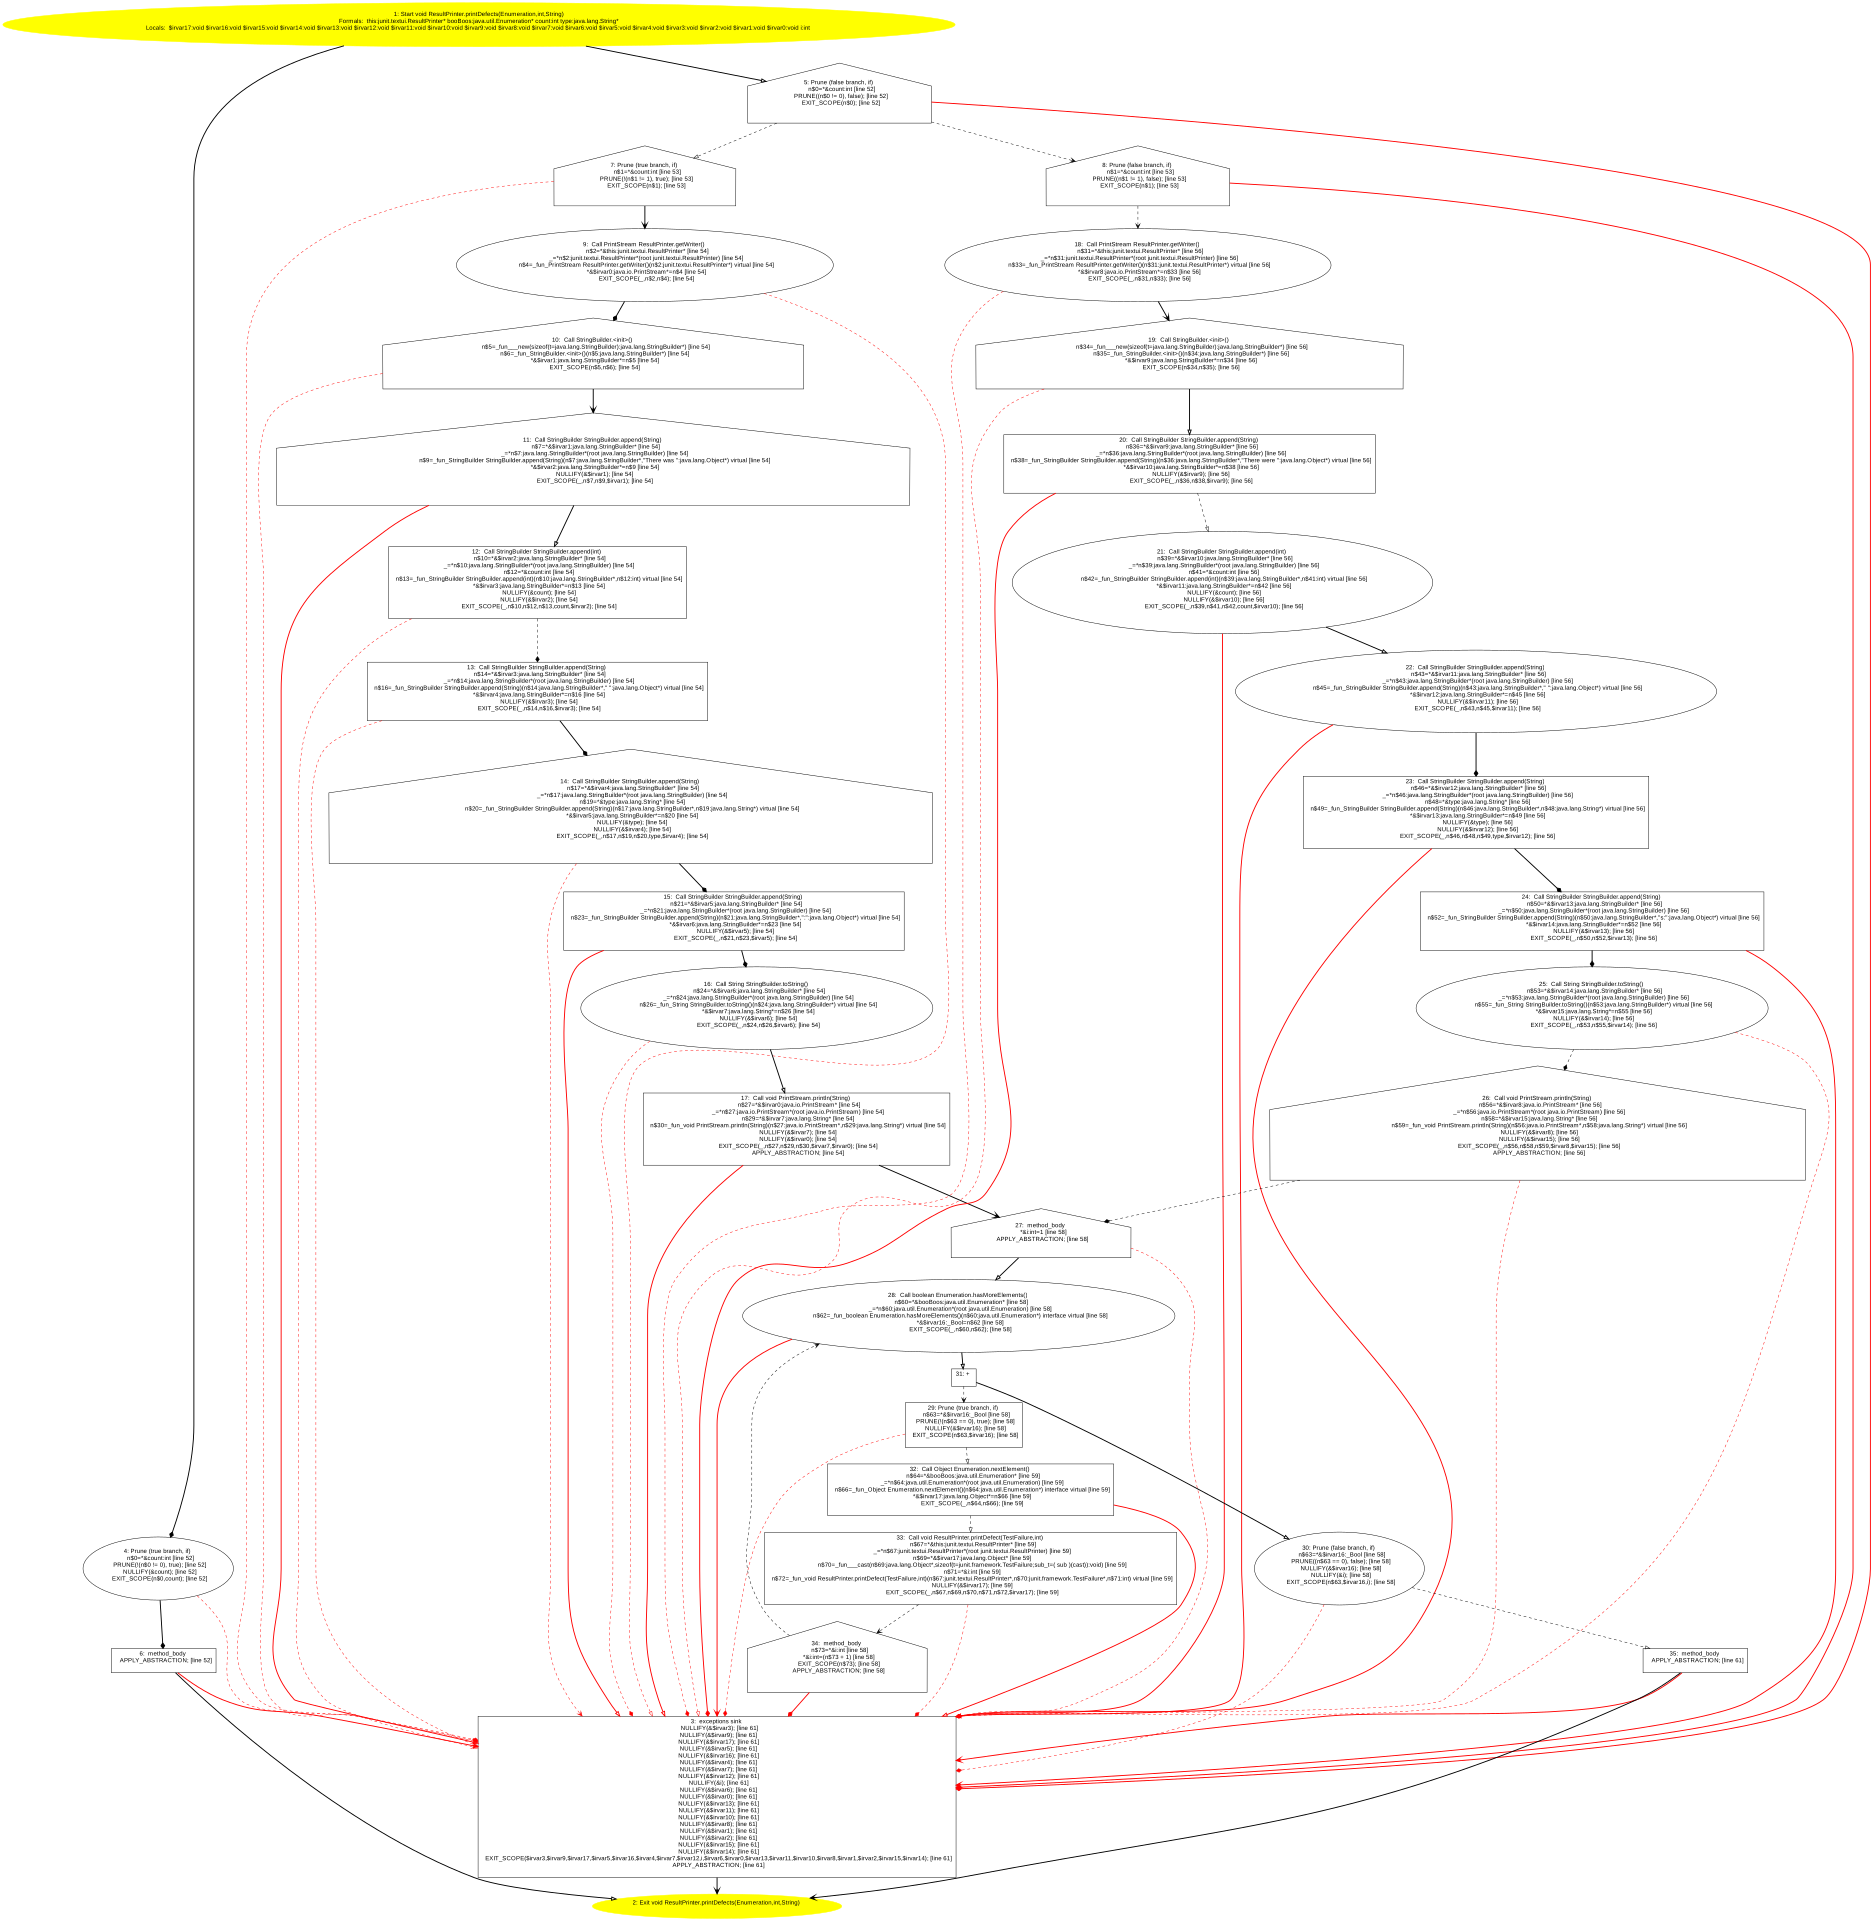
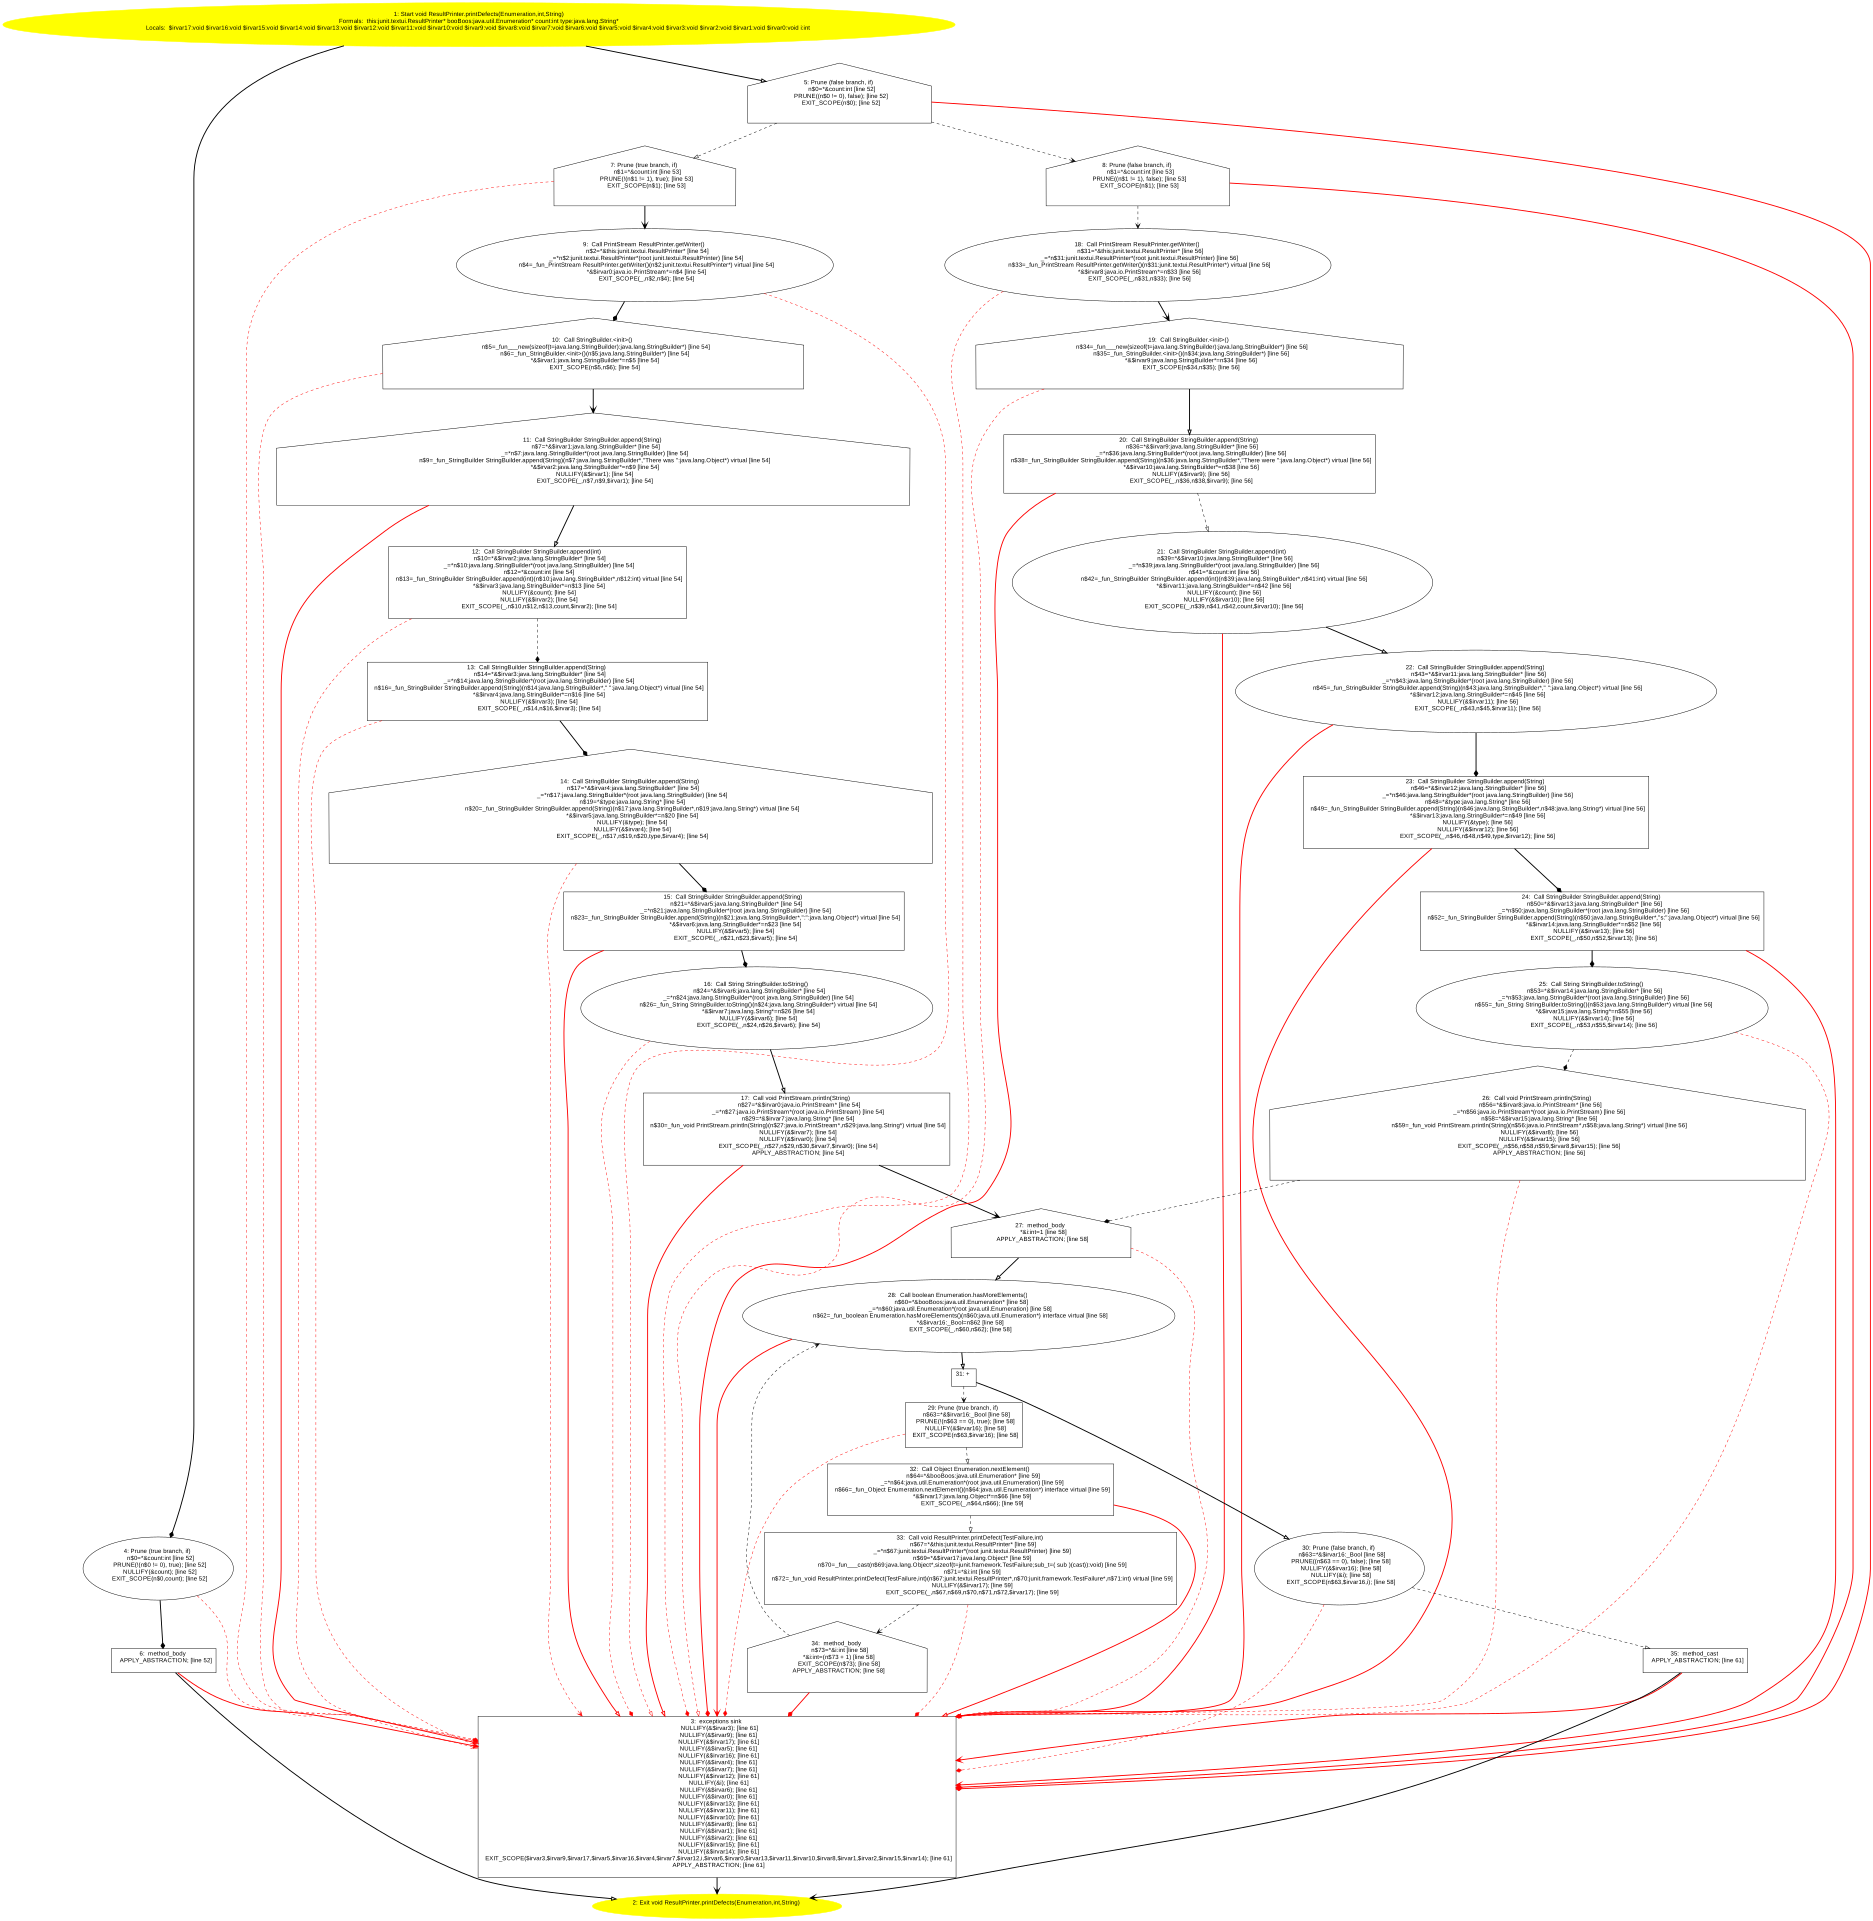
(1695, 1661) -> (1695, 1661)
